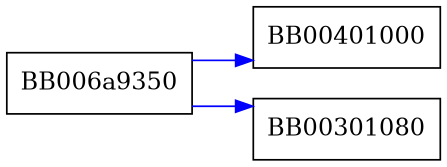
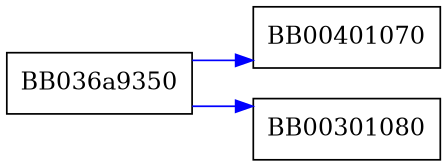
(347, 37) -> (347, 37)
(99, 83) -> (99, 83)
